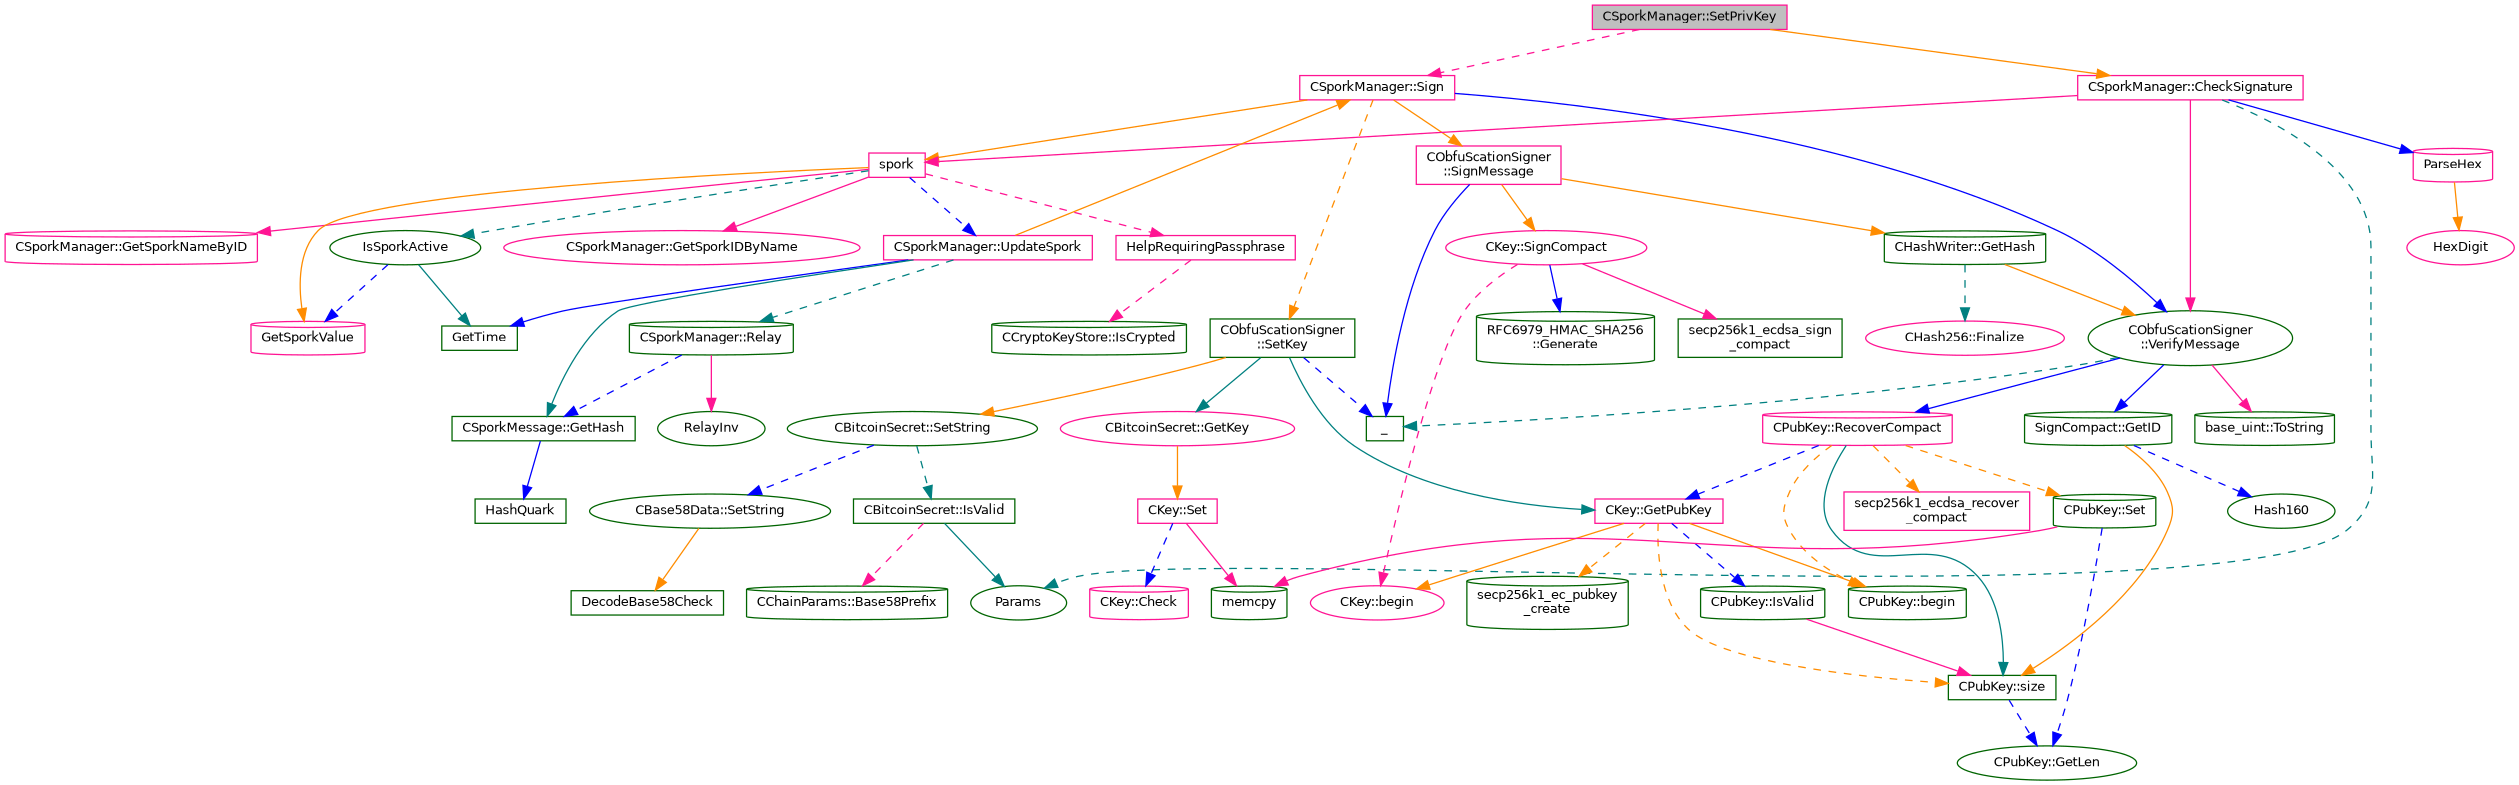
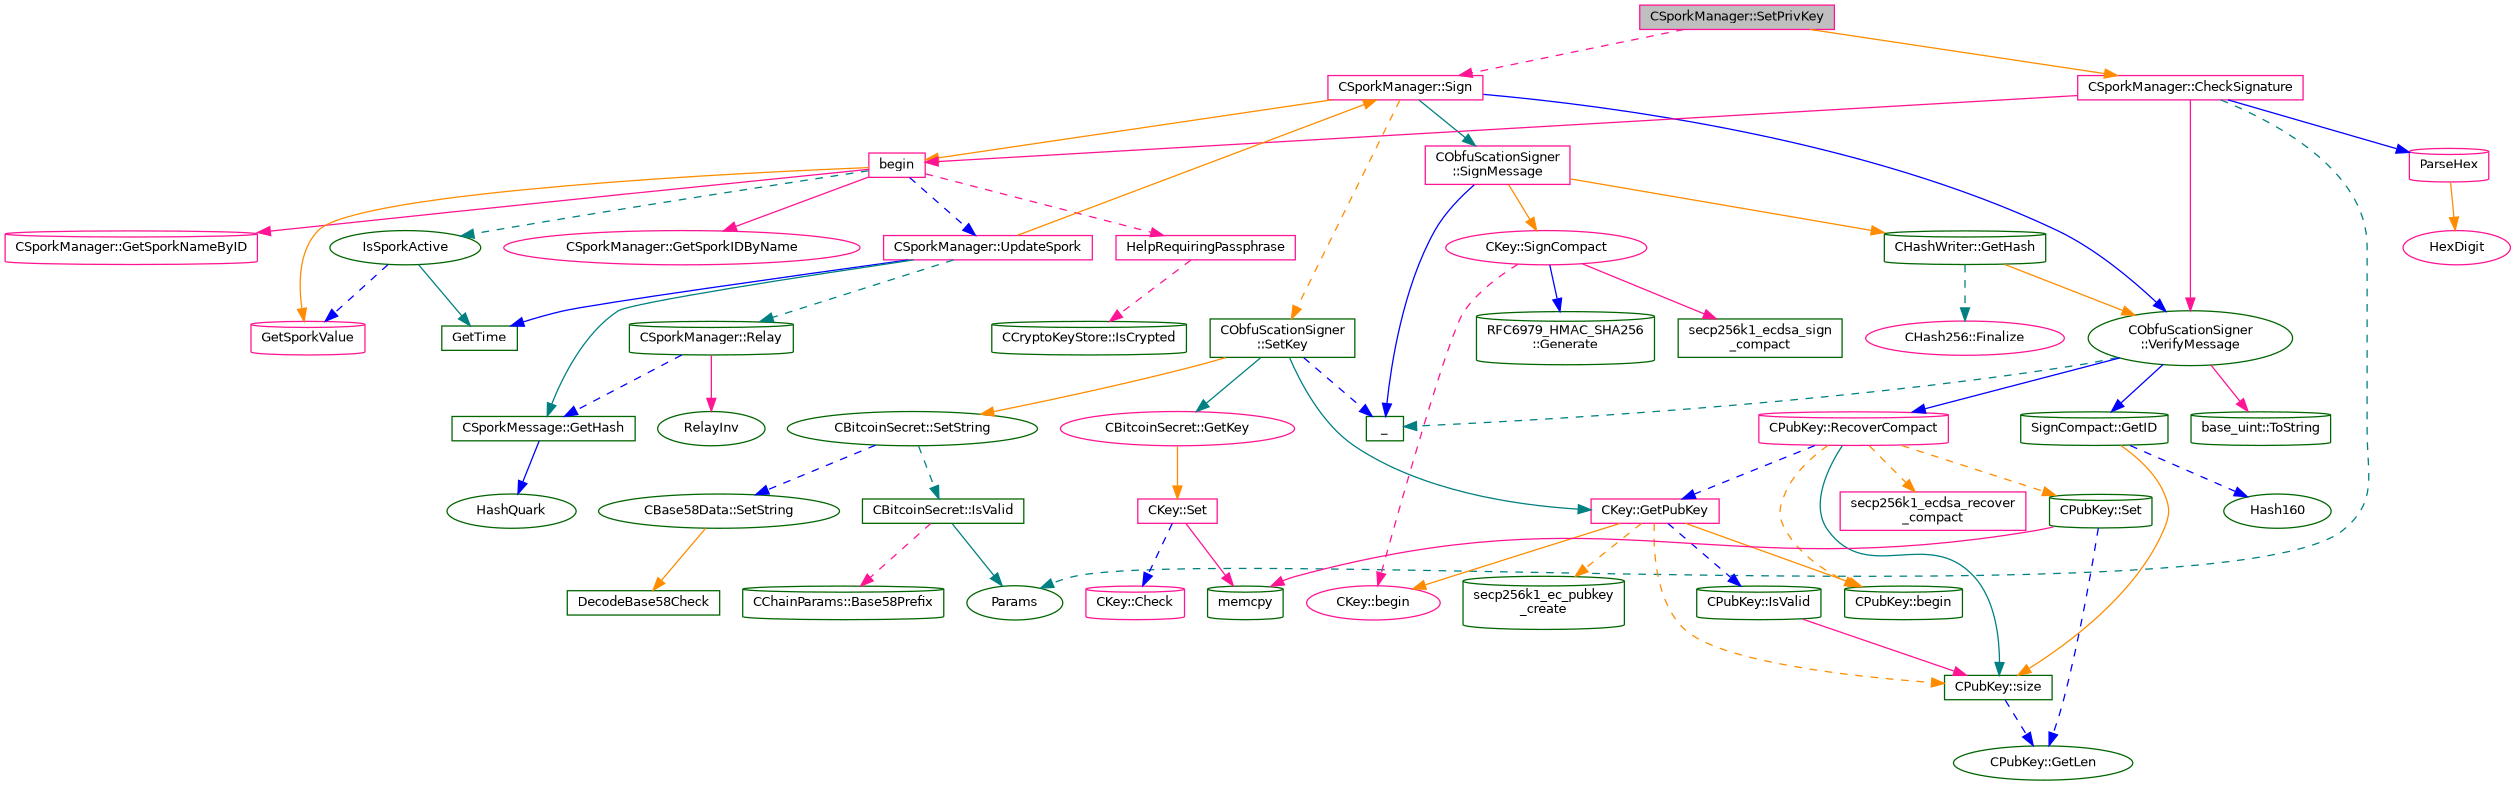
(1422, 119) -> (1442, 119)
(897, 165) -> (897, 165)
(521, 511) -> (512, 511)
